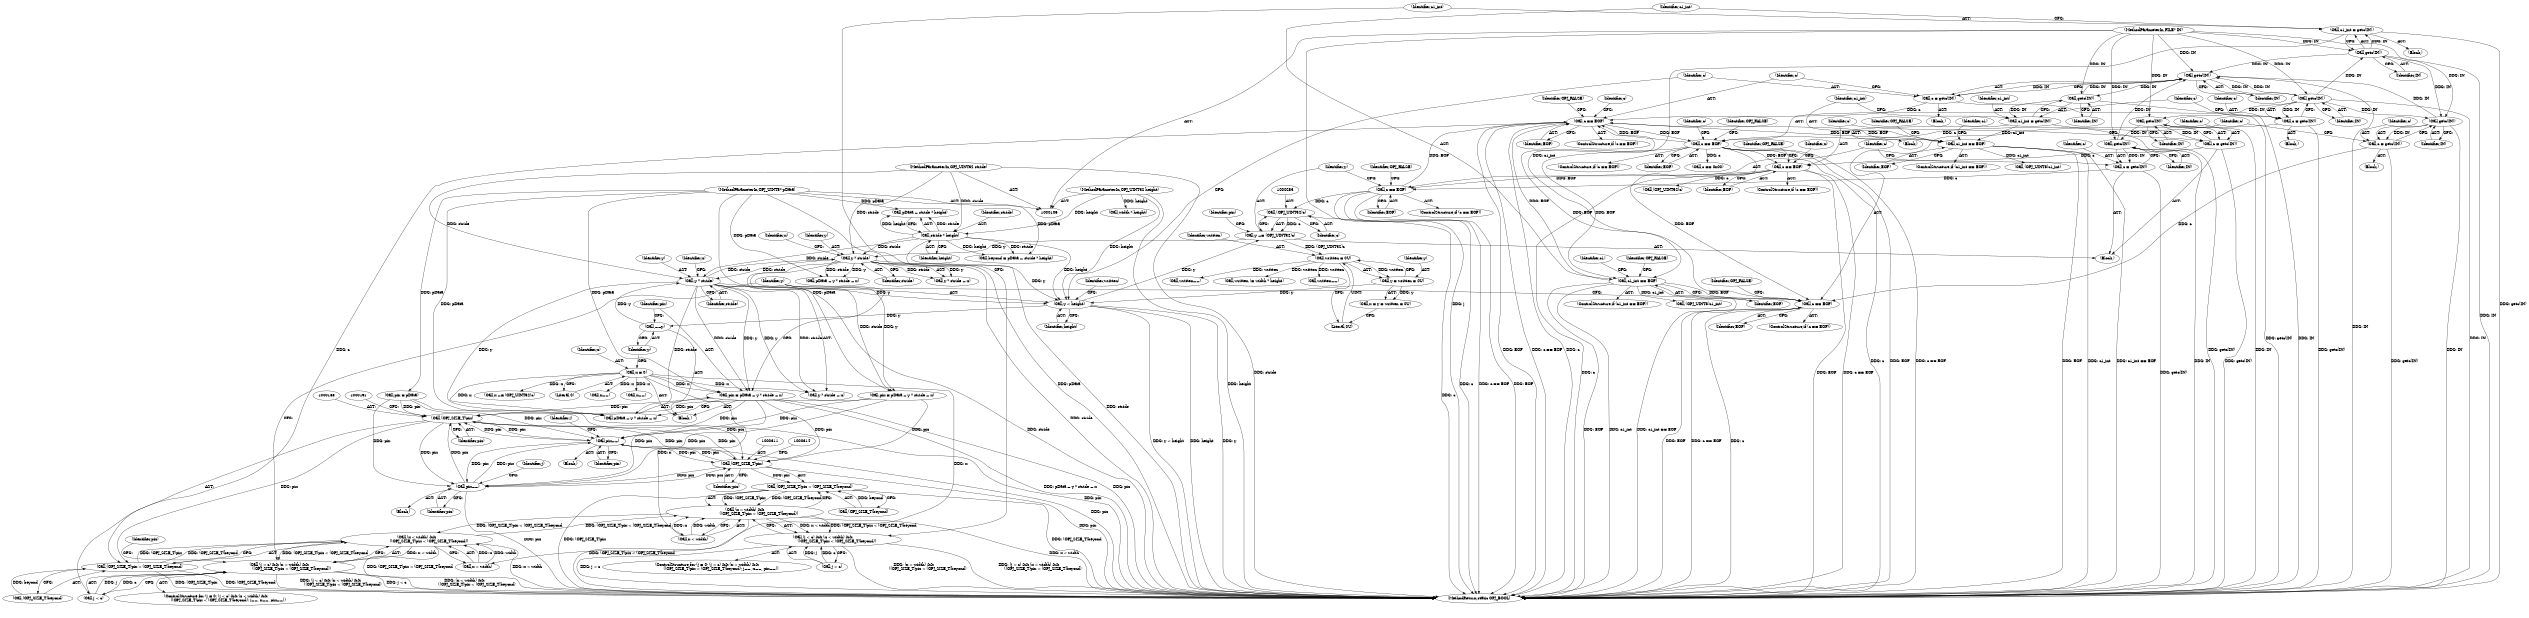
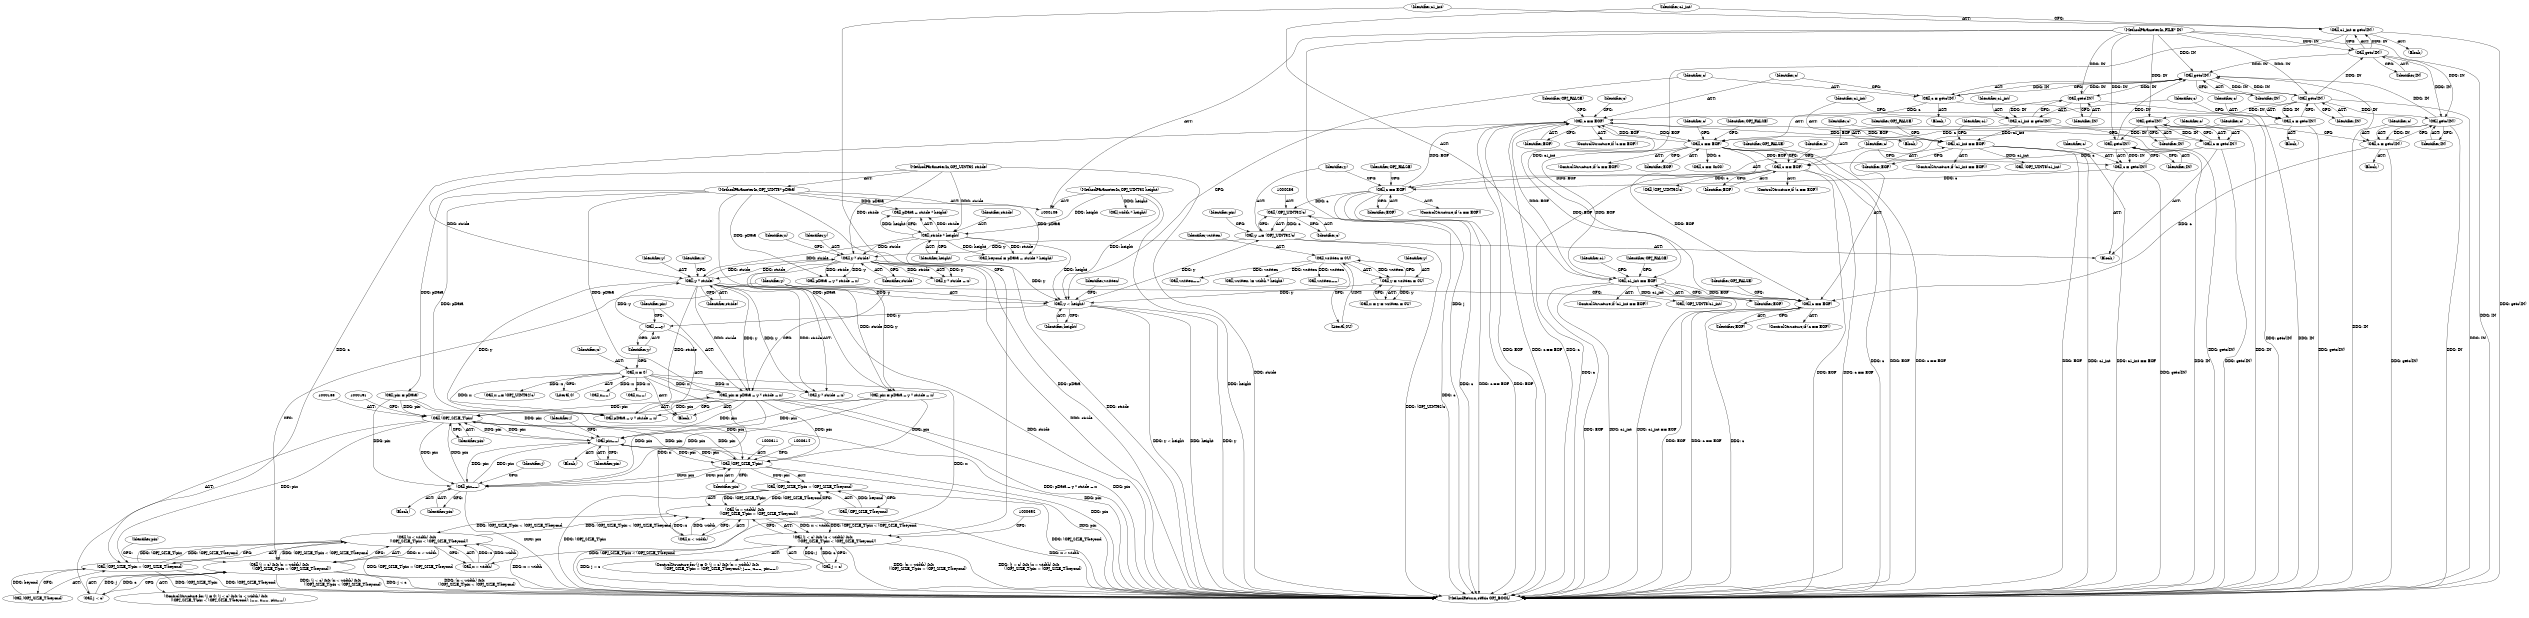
(999, 190) -> (854, 178)
(1301, 247) -> (1416, 362)
(1364, 315) -> (1374, 293)
none -> (1027, 512)
